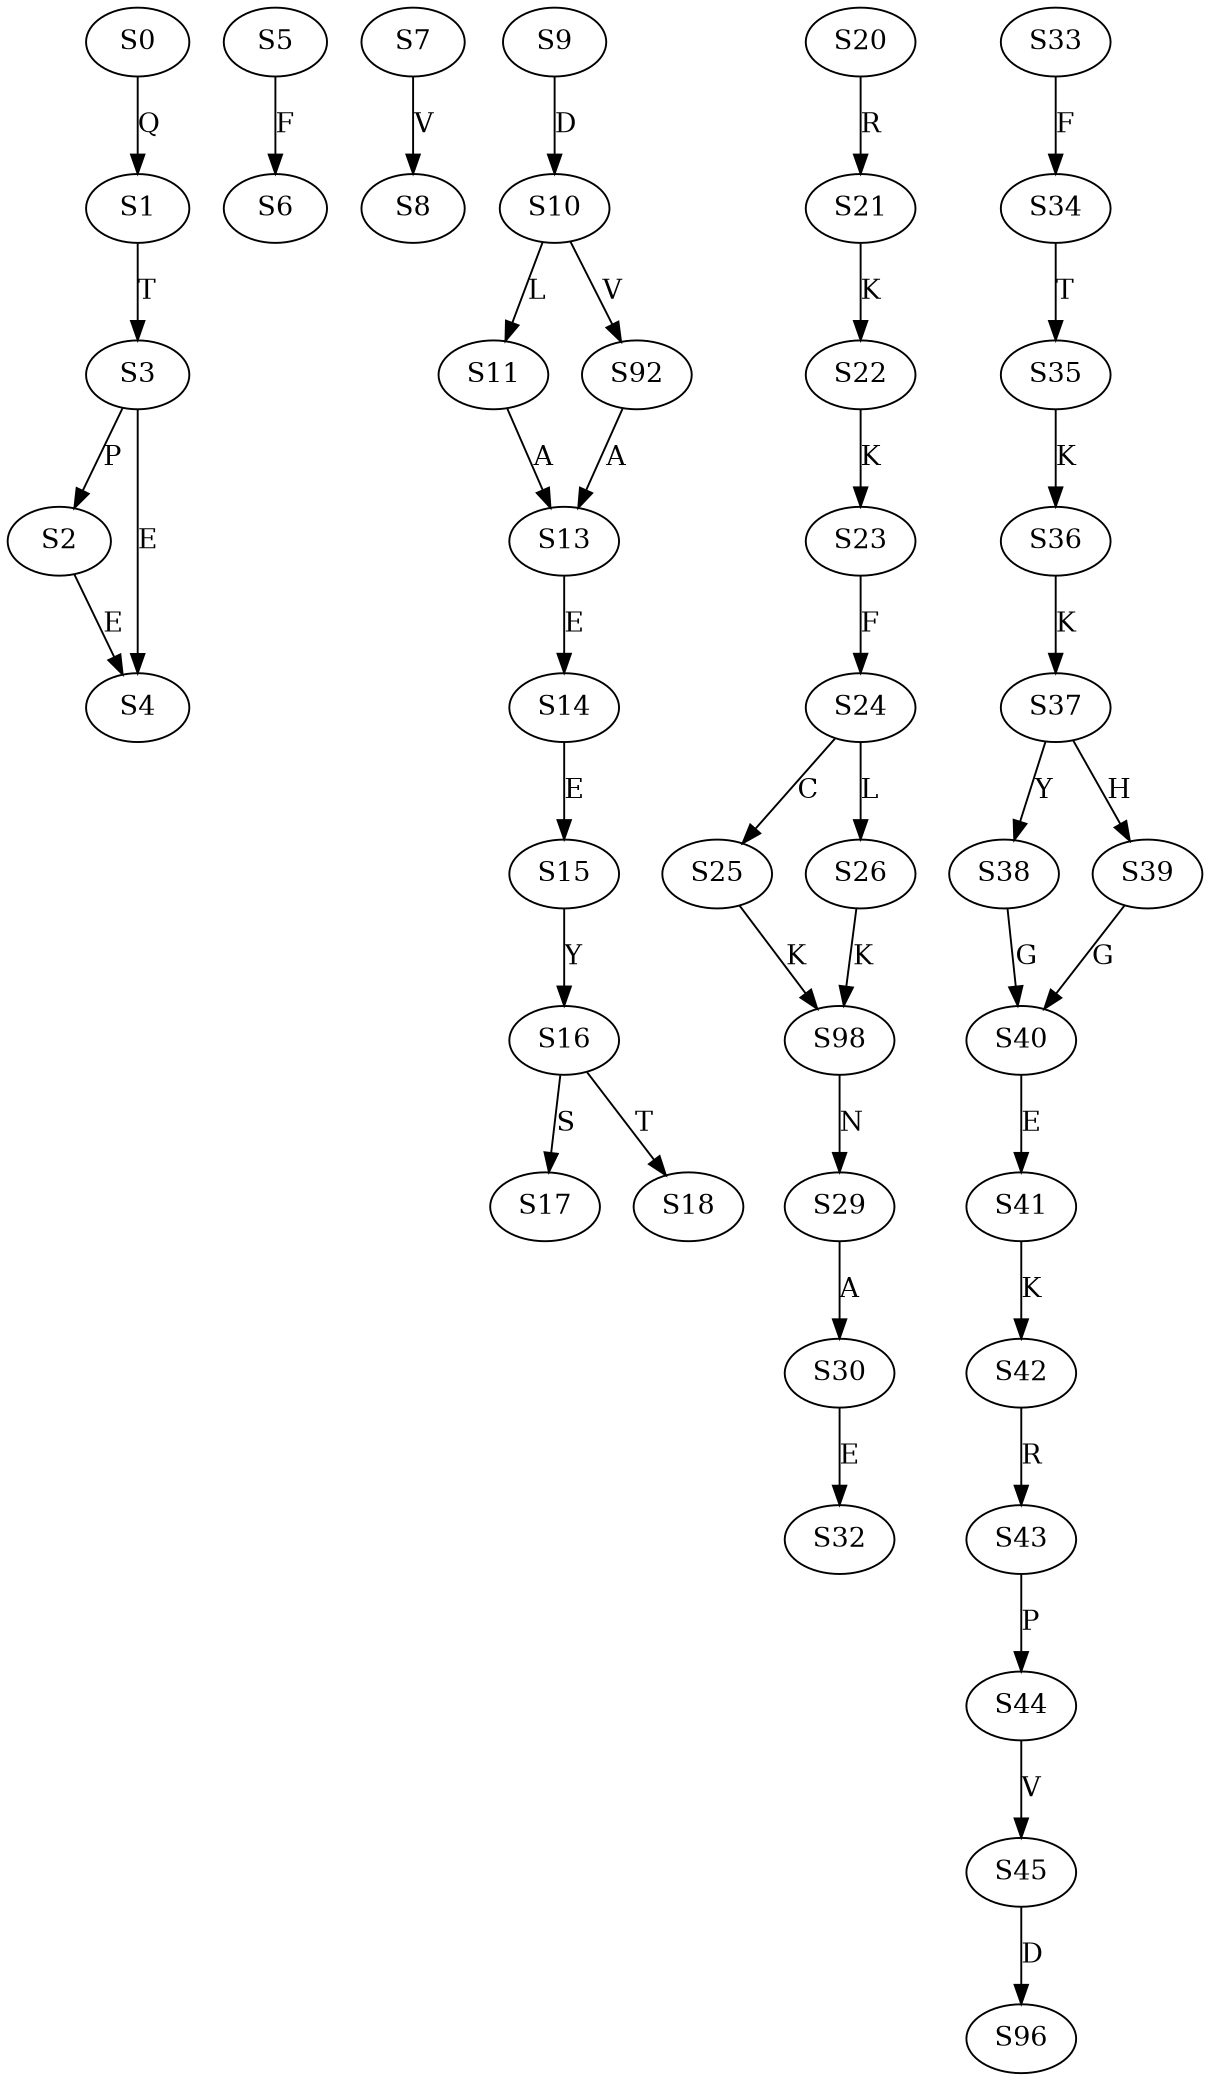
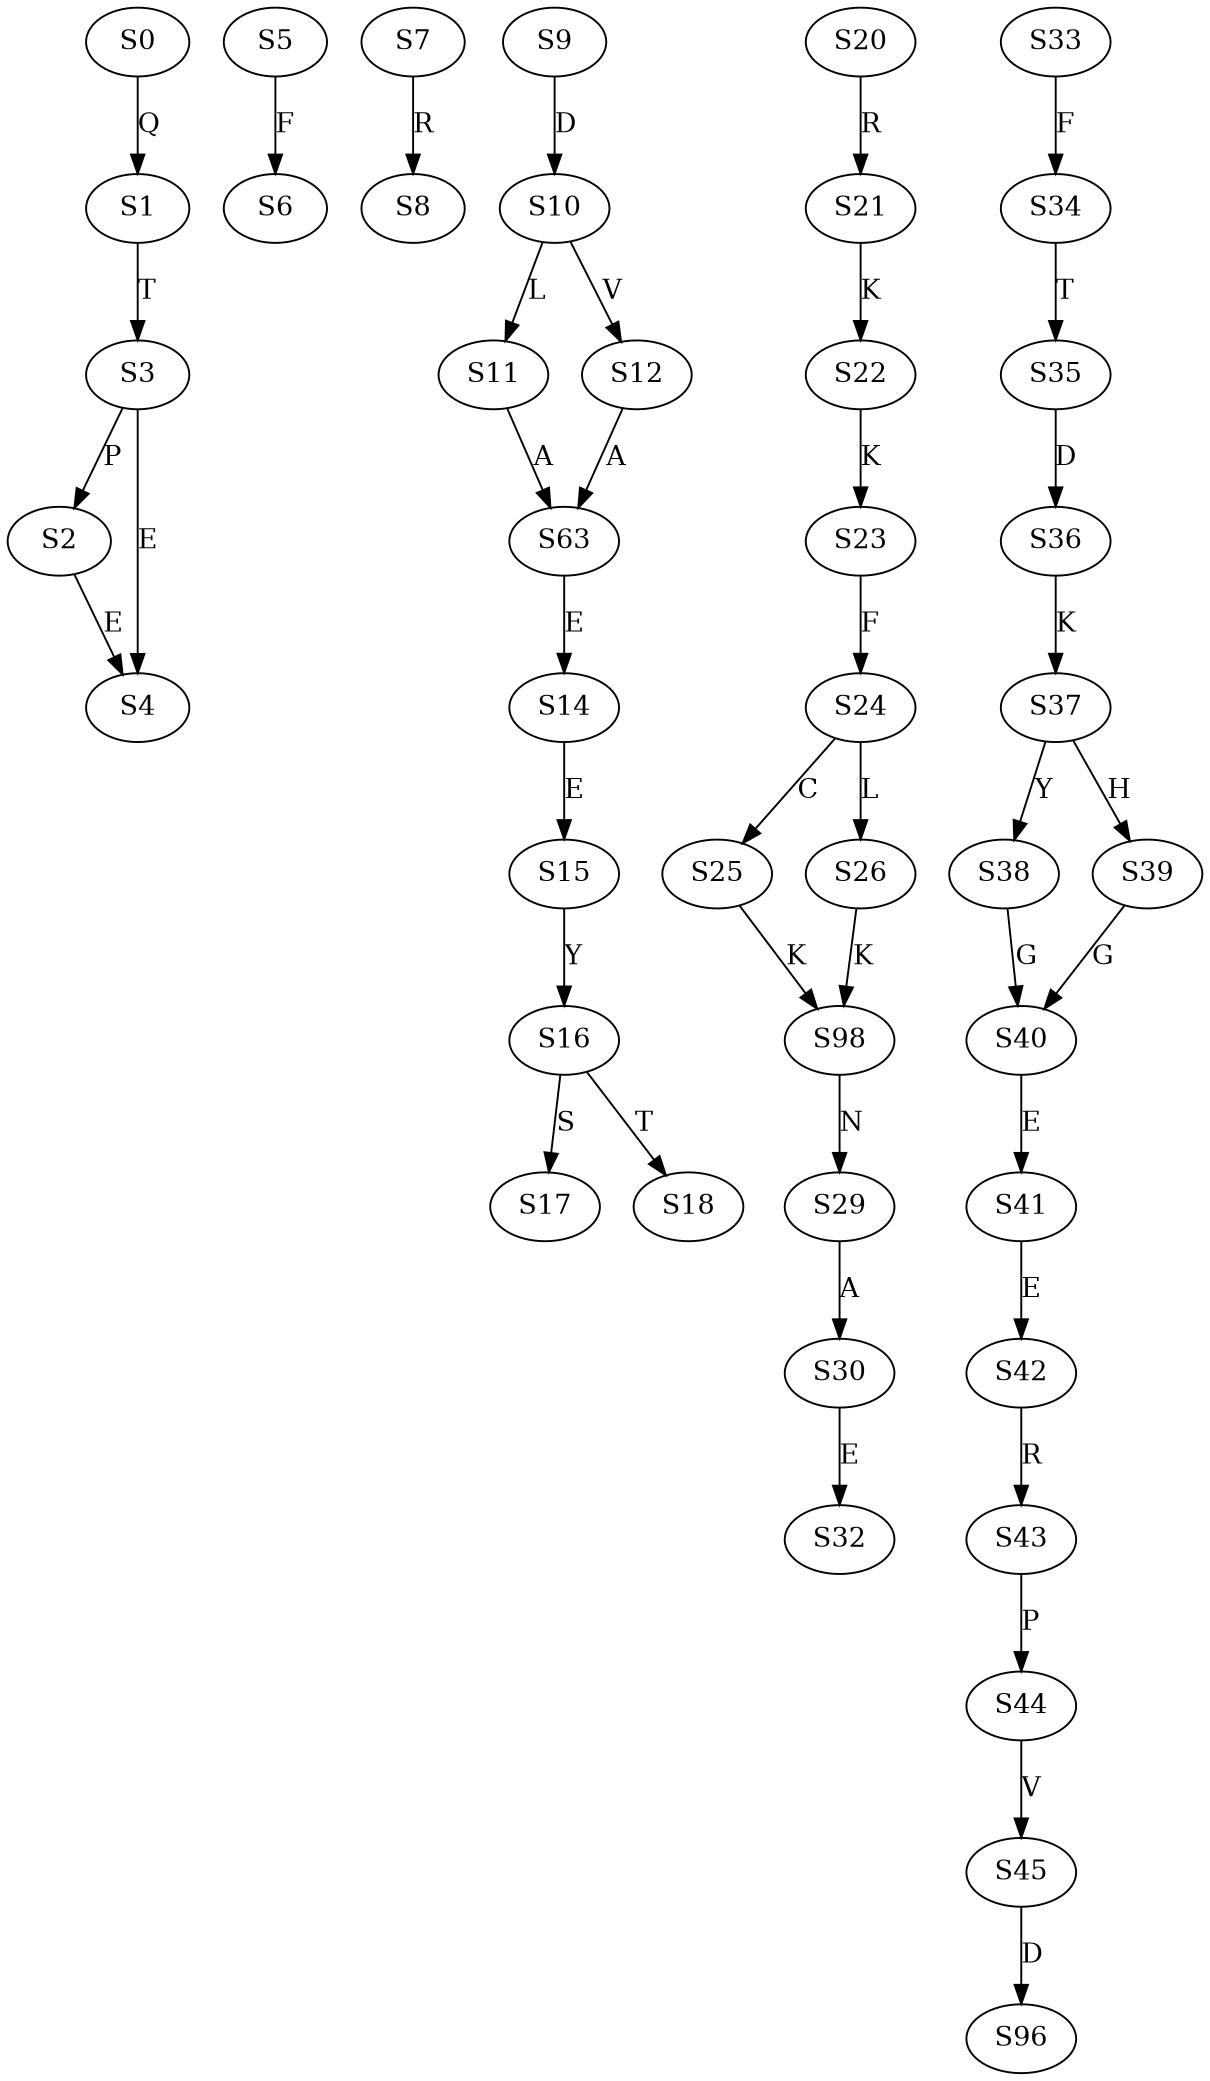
(424, 125) -> (424, 125)
(637, 375) -> (637, 375)
(1066, 458) -> (1066, 458)
(564, 541) -> (564, 541)
(1032, 1290) -> (1032, 1290)
